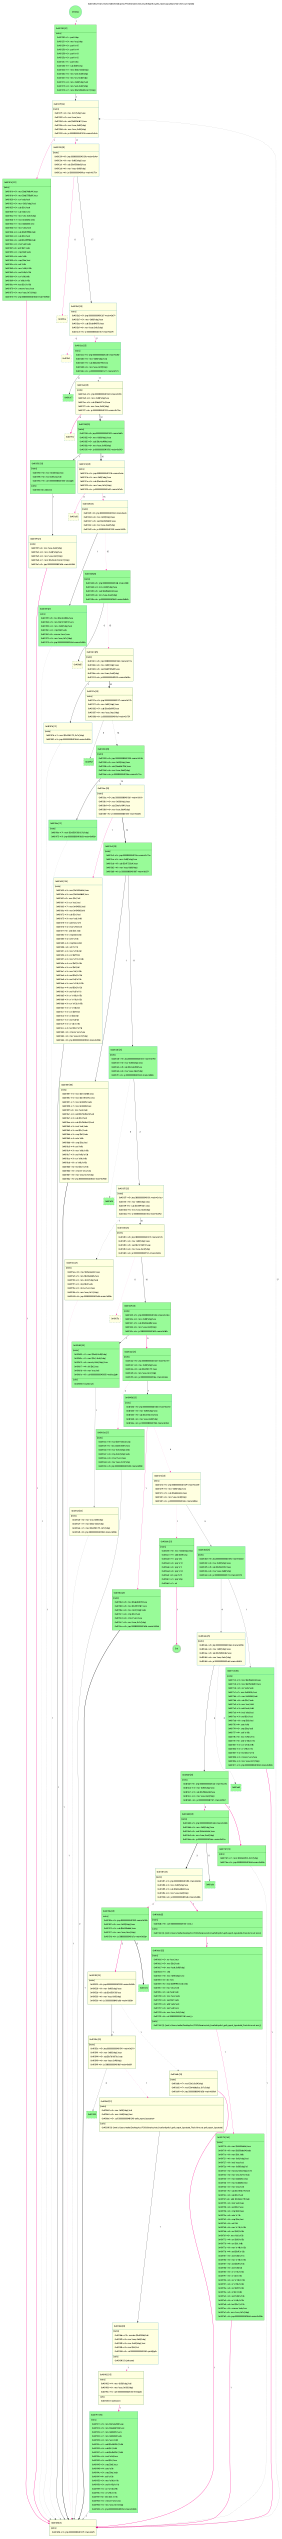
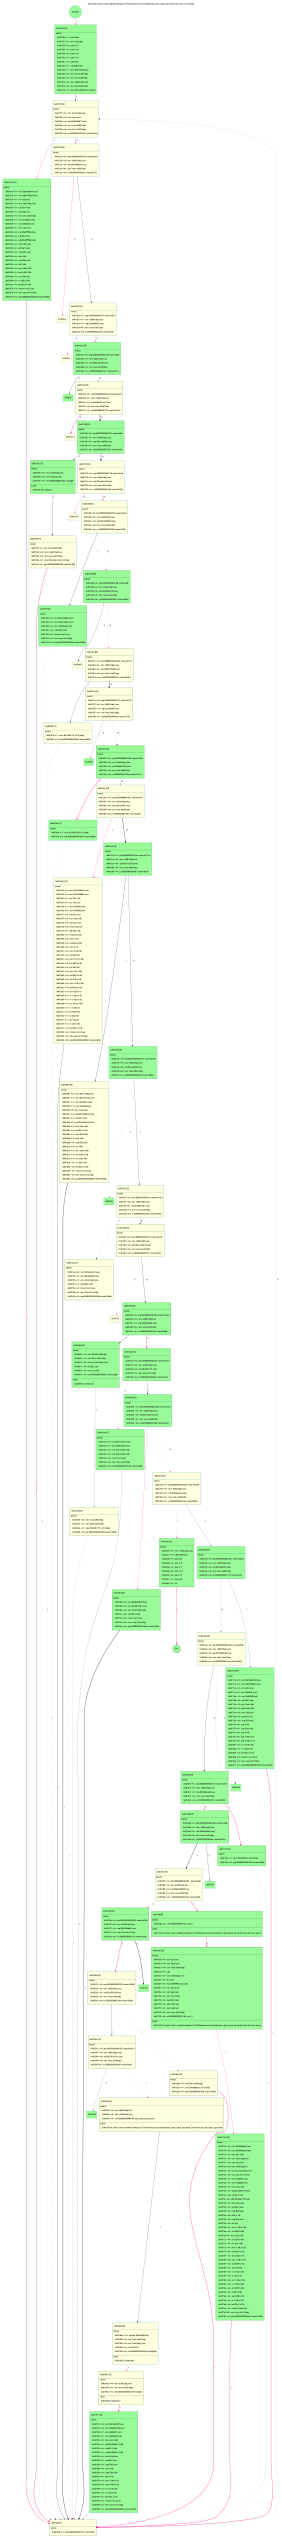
(87, 797) -> (87, 797)
